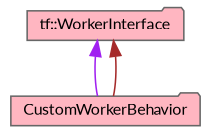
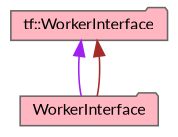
(105, 111) -> (89, 111)
